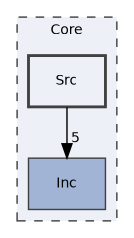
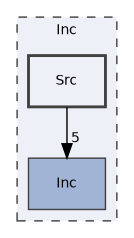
(67, 31) -> (67, 31)
